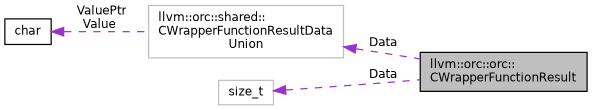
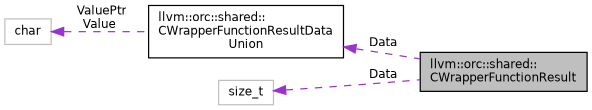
(28, 32) -> (28, 32)
(246, 32) -> (246, 32)
(504, 72) -> (504, 72)
